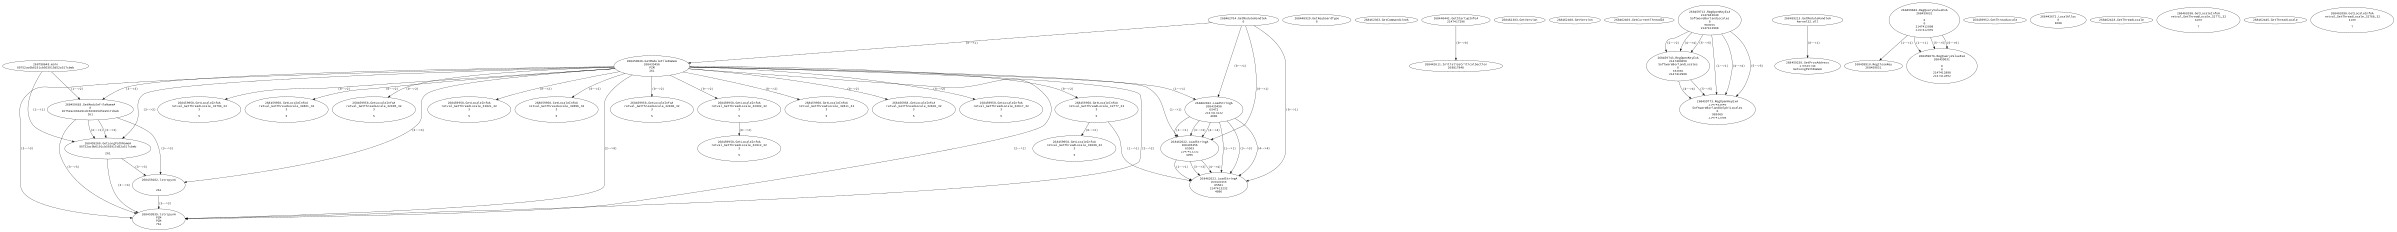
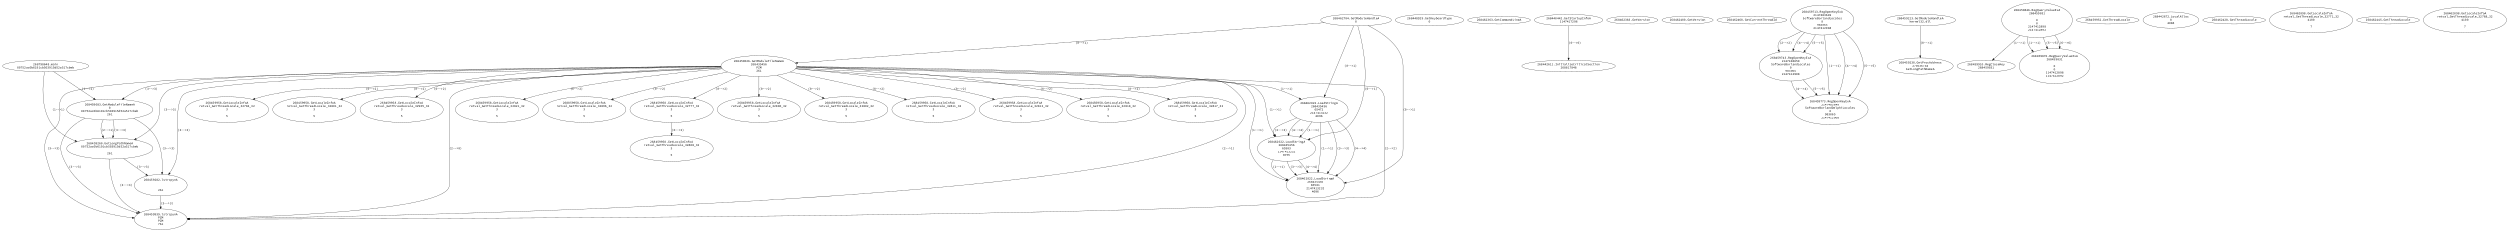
(739, 128) -> (895, 80)
(1136, 167) -> (1079, 73)
